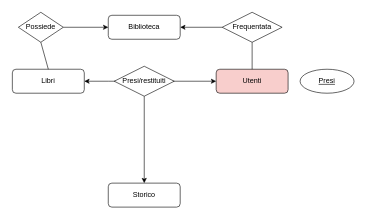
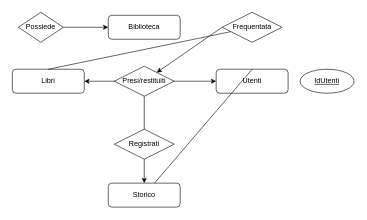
(220, 27) -> (192, 49)
(45, 56) -> (126, 53)
(252, 56) -> (203, 126)
(252, 81) -> (252, 81)
(327, 81) -> (327, 81)
none -> (144, 144)
